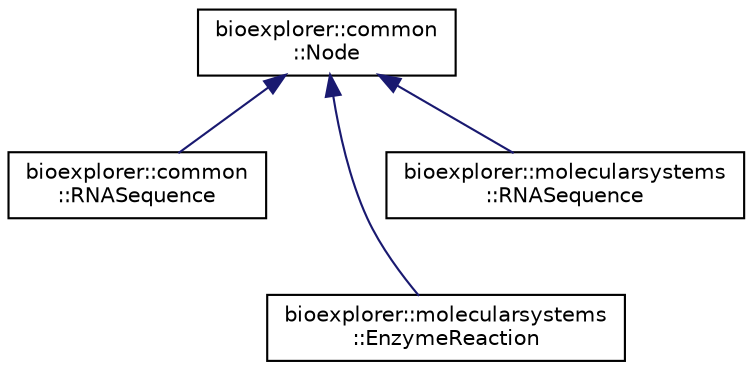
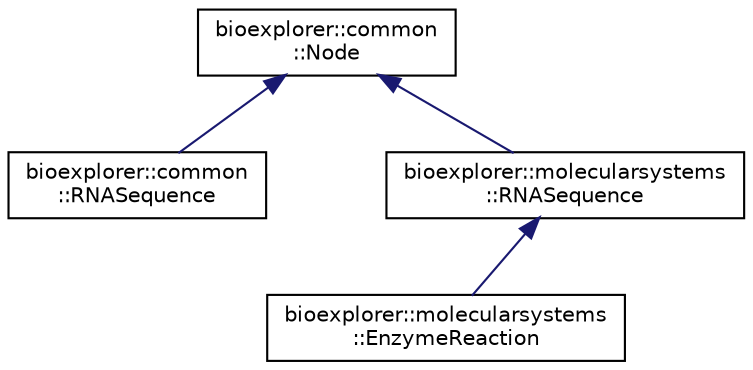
(361, 203) -> (499, 265)
